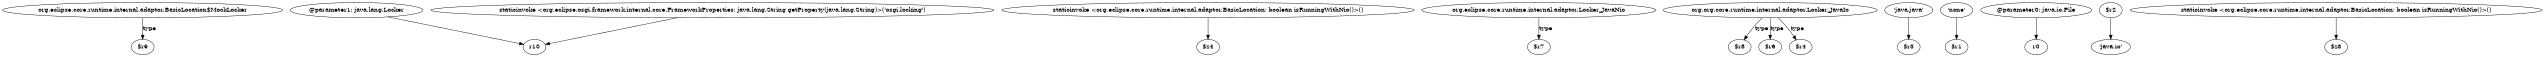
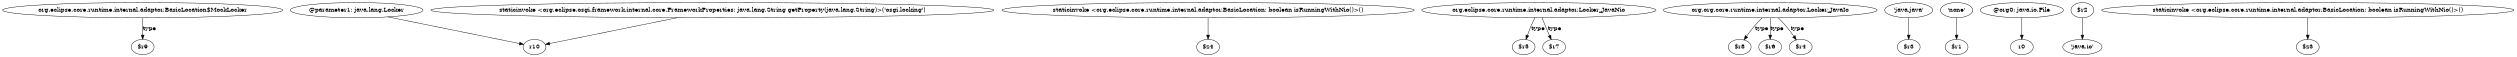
(2036, 10) -> (2022, 10)
none -> (1524, 47)
